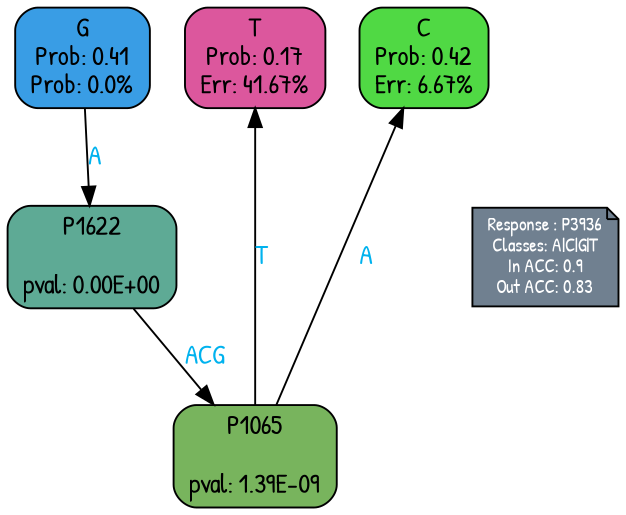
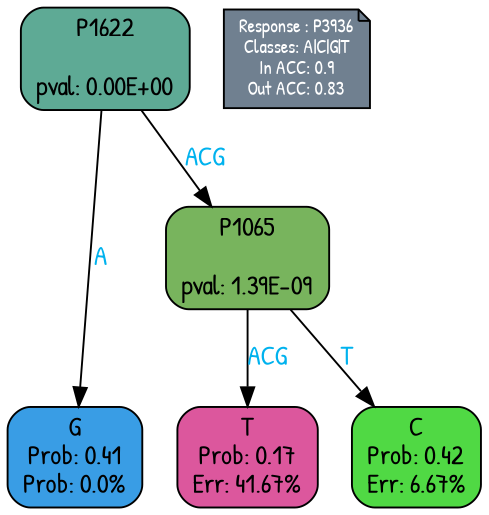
(87, 148) -> (91, 249)
(262, 257) -> (268, 358)
(366, 257) -> (347, 358)
